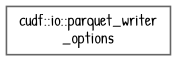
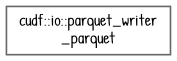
(88, 31) -> (88, 31)
